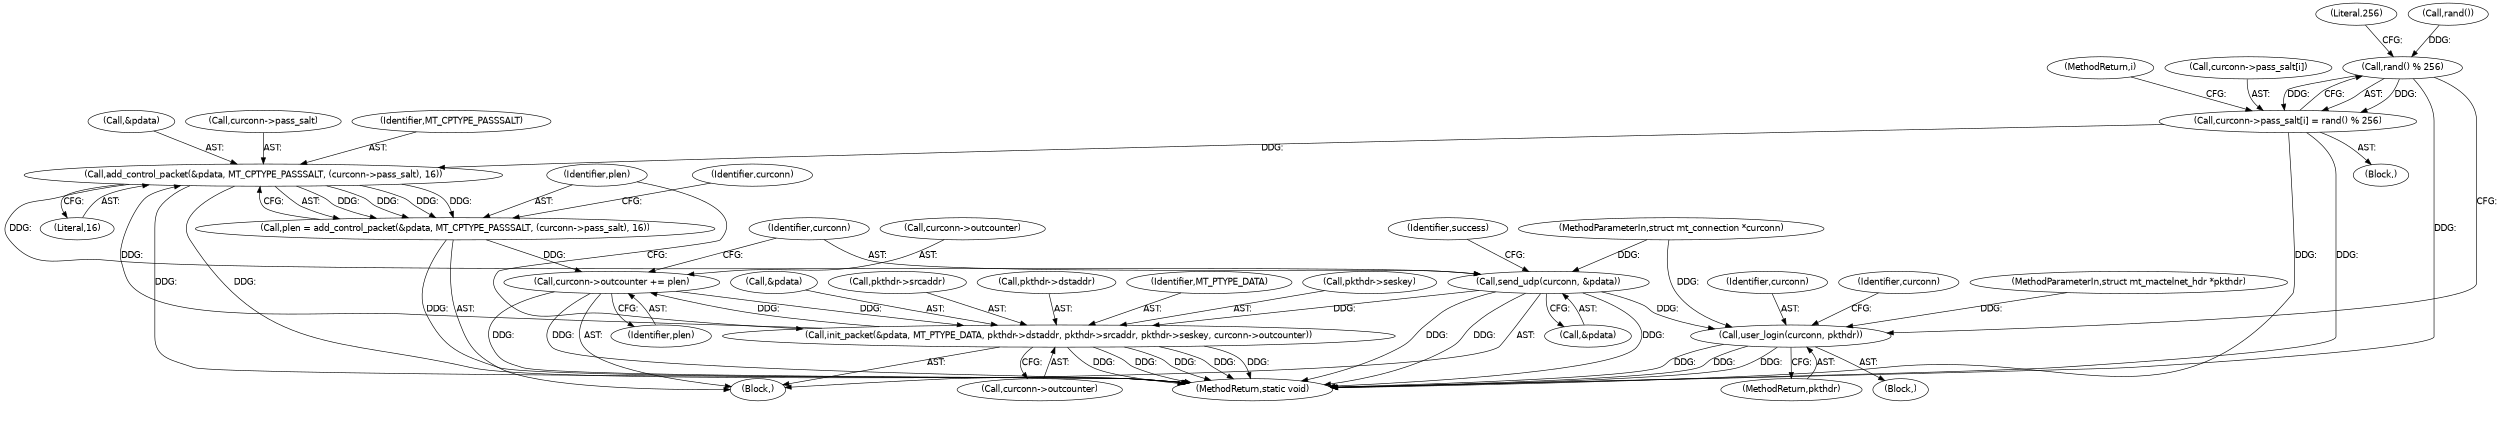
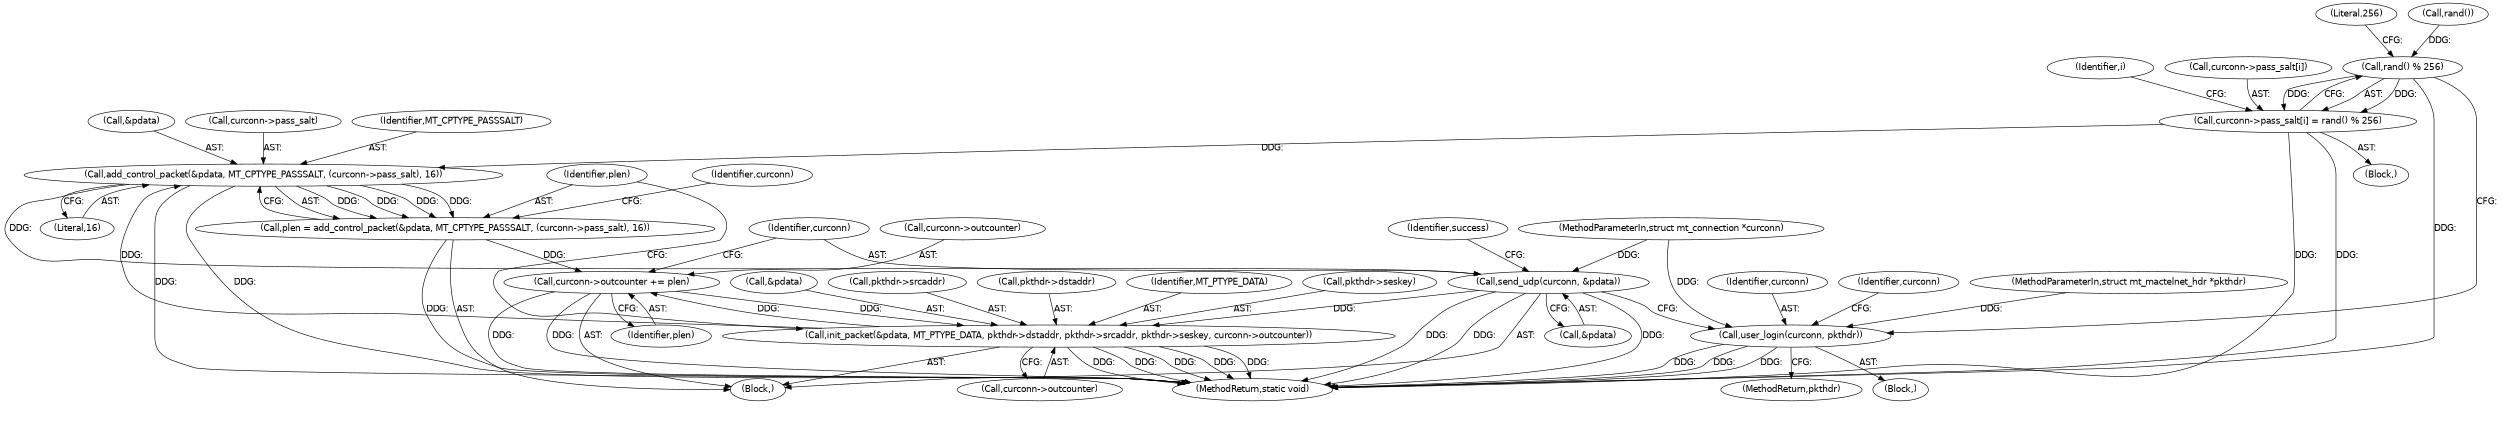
(2100, 68) -> (2100, 68)
(1669, 309) -> (1669, 309)
(1816, 366) -> none
